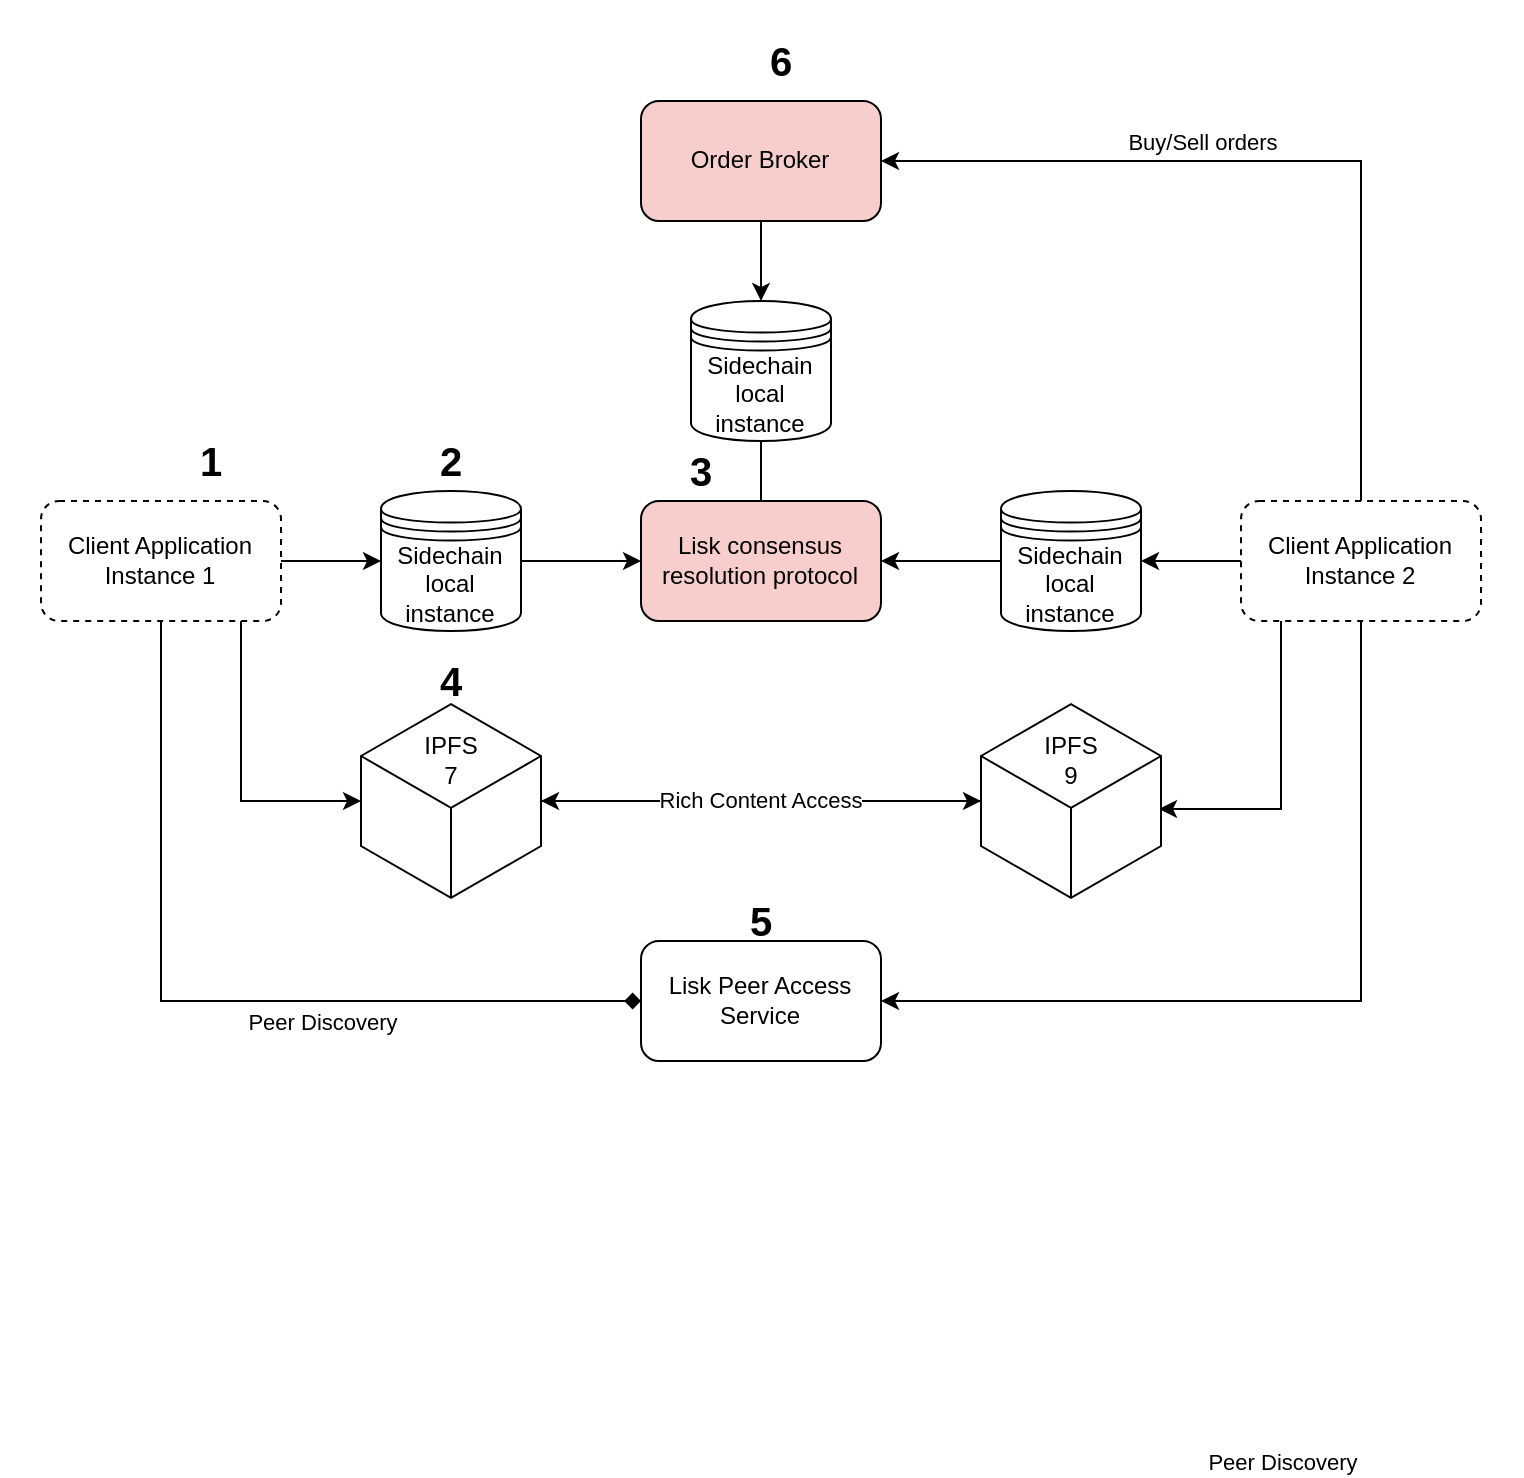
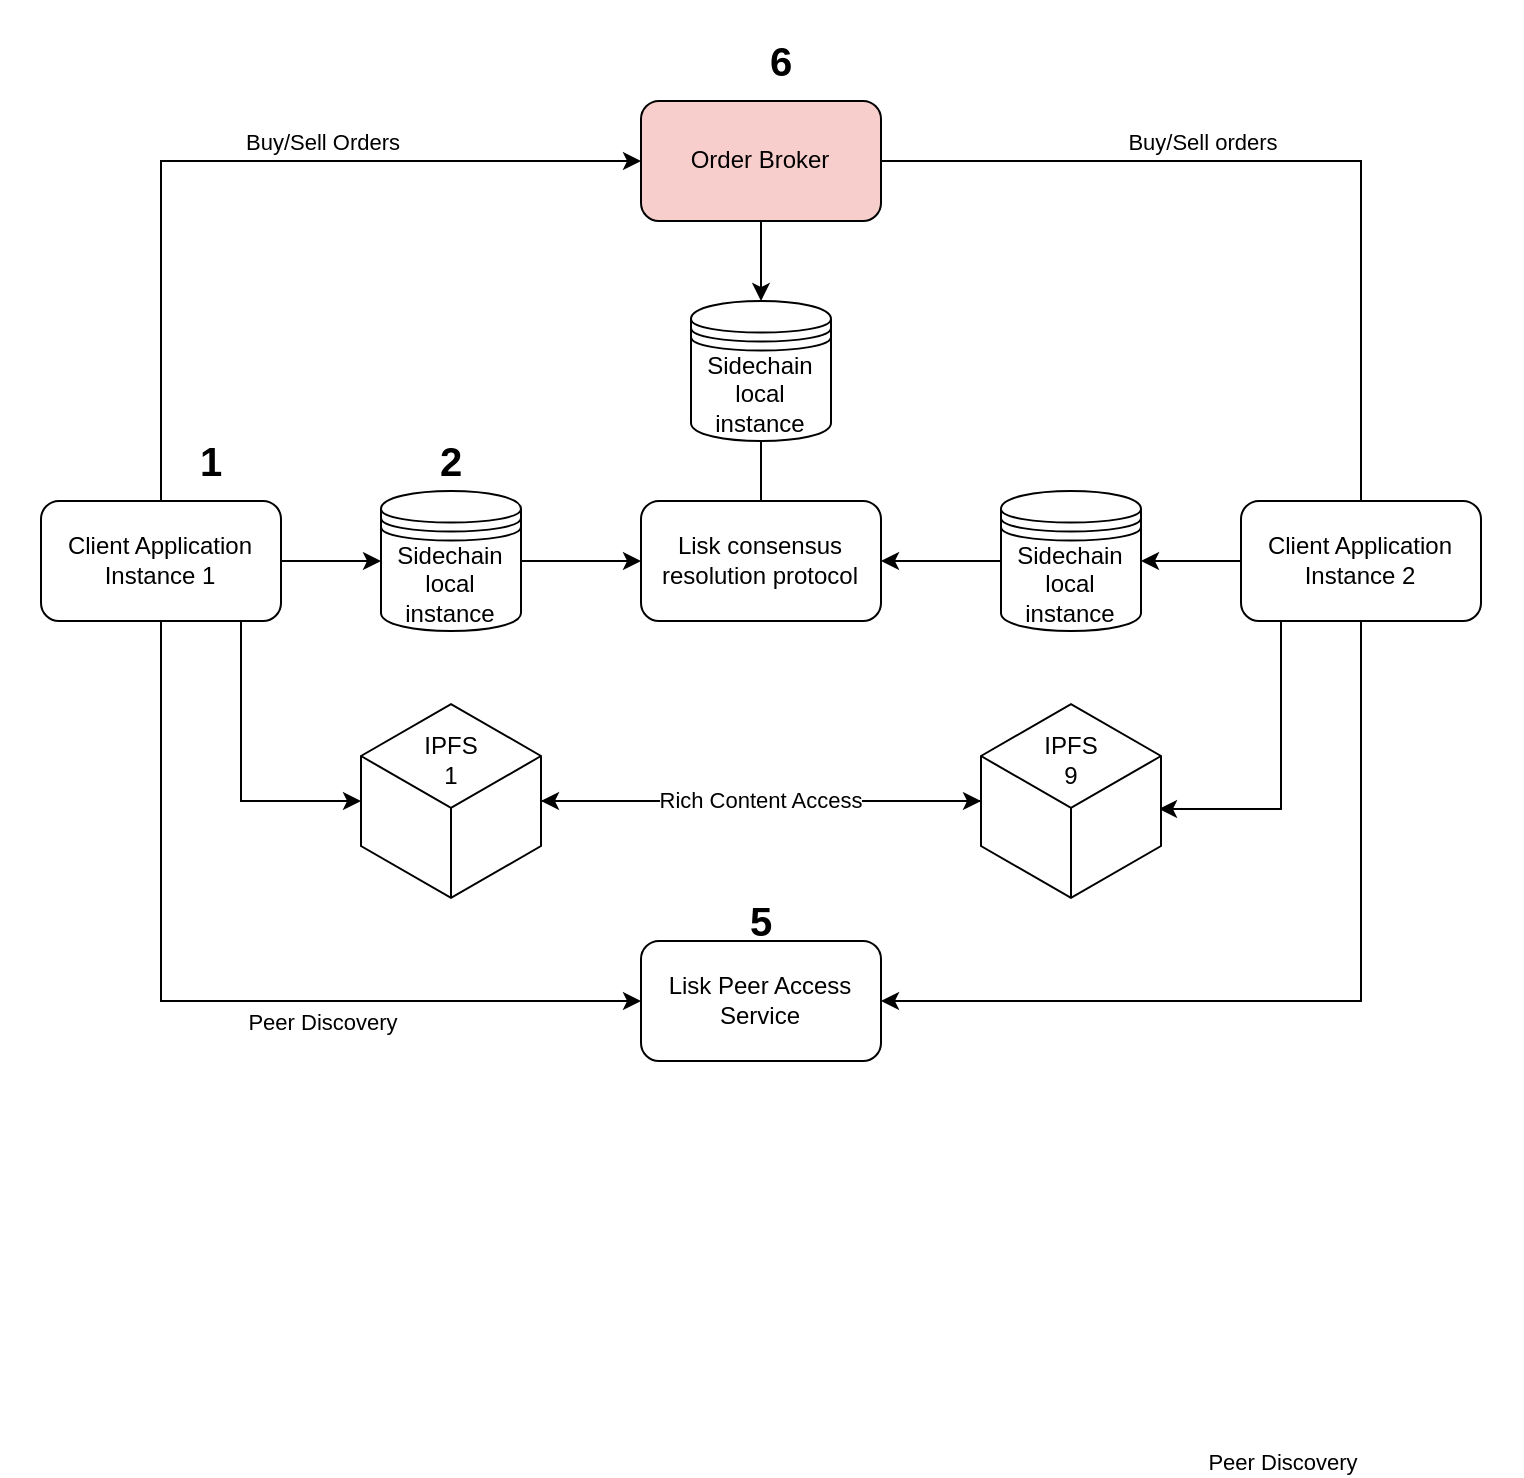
none -> (224, 161)
(896, 161) -> (890, 161)
(701, 471) -> none
(161, 561) -> (161, 561)
(761, 561) -> (761, 561)
(1361, 561) -> (1361, 561)
(451, 681) -> none
(452, 761) -> (452, 761)
(625, 1001) -> (626, 1001)
